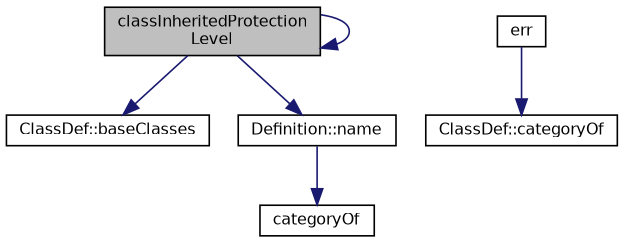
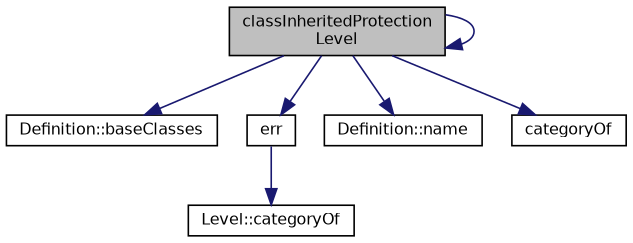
none -> (306, 78)
(108, 130) -> (112, 130)
(522, 130) -> (271, 221)
(317, 167) -> (456, 82)
